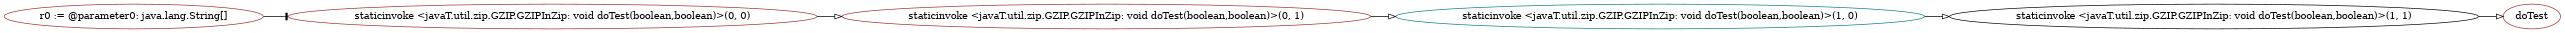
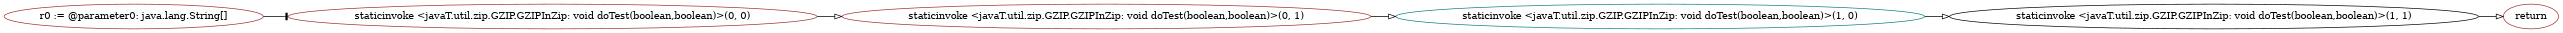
(2532, 16) -> (2531, 16)
